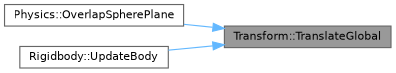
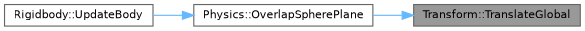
(191, 48) -> (168, 15)
